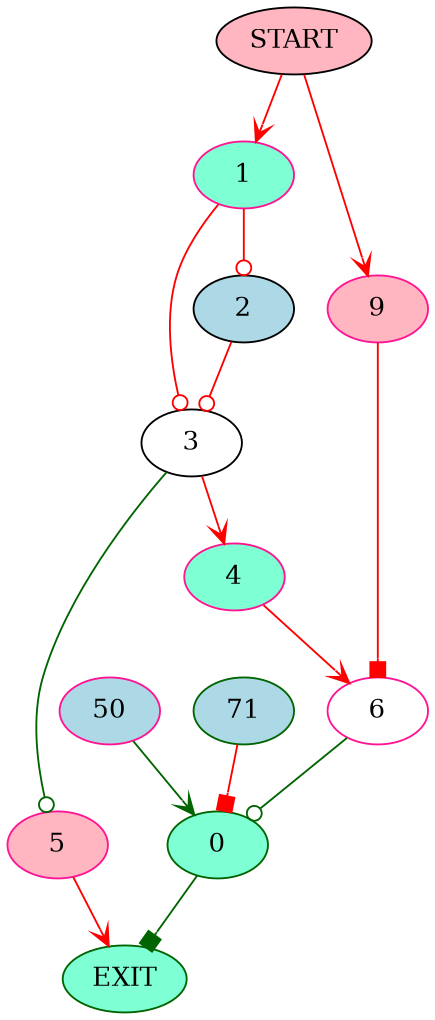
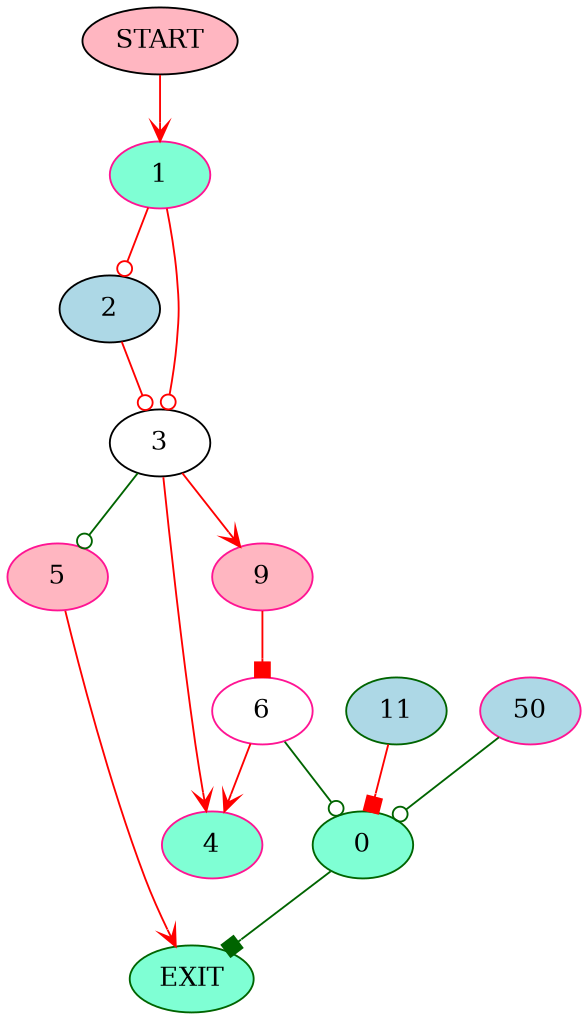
(333, 166) -> (205, 503)
(299, 638) -> (241, 769)
(244, 711) -> (396, 711)
(158, 771) -> (453, 773)
